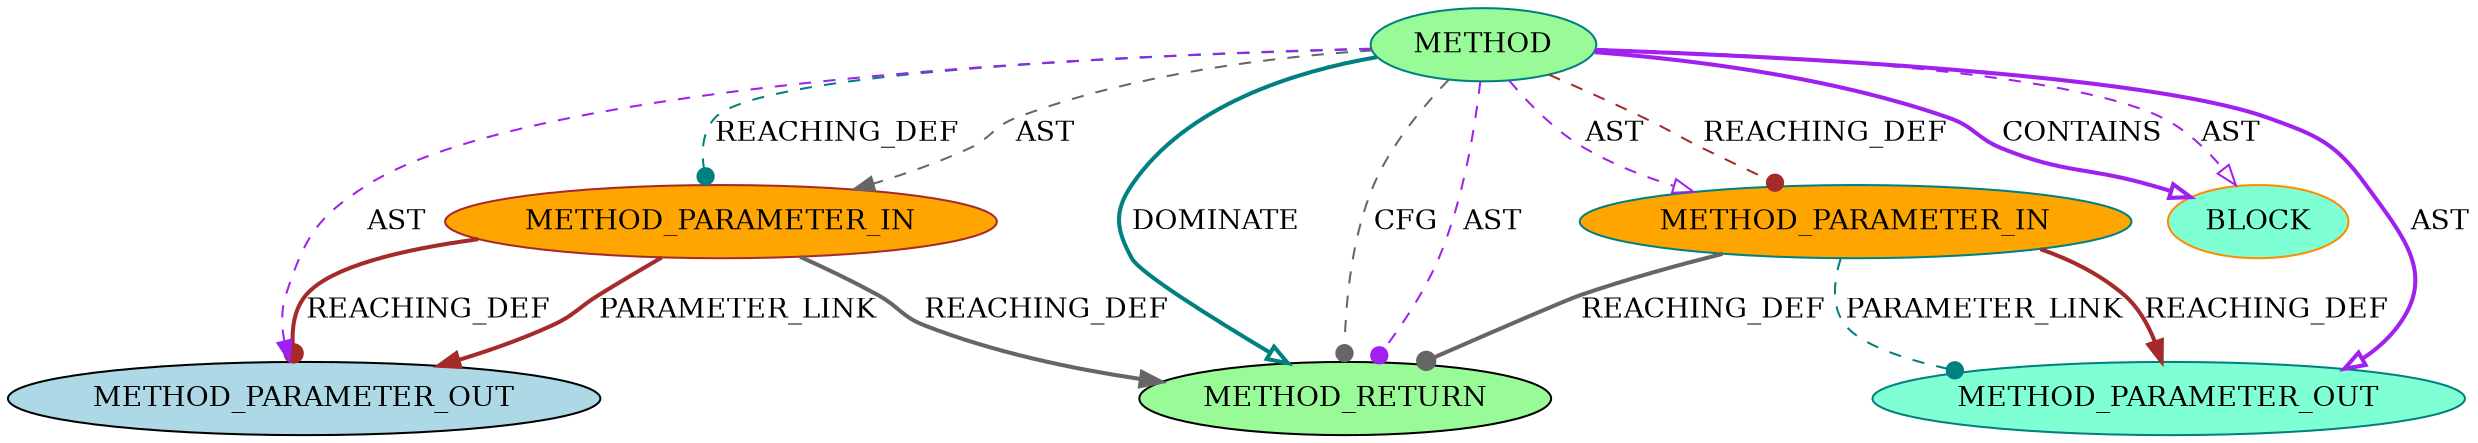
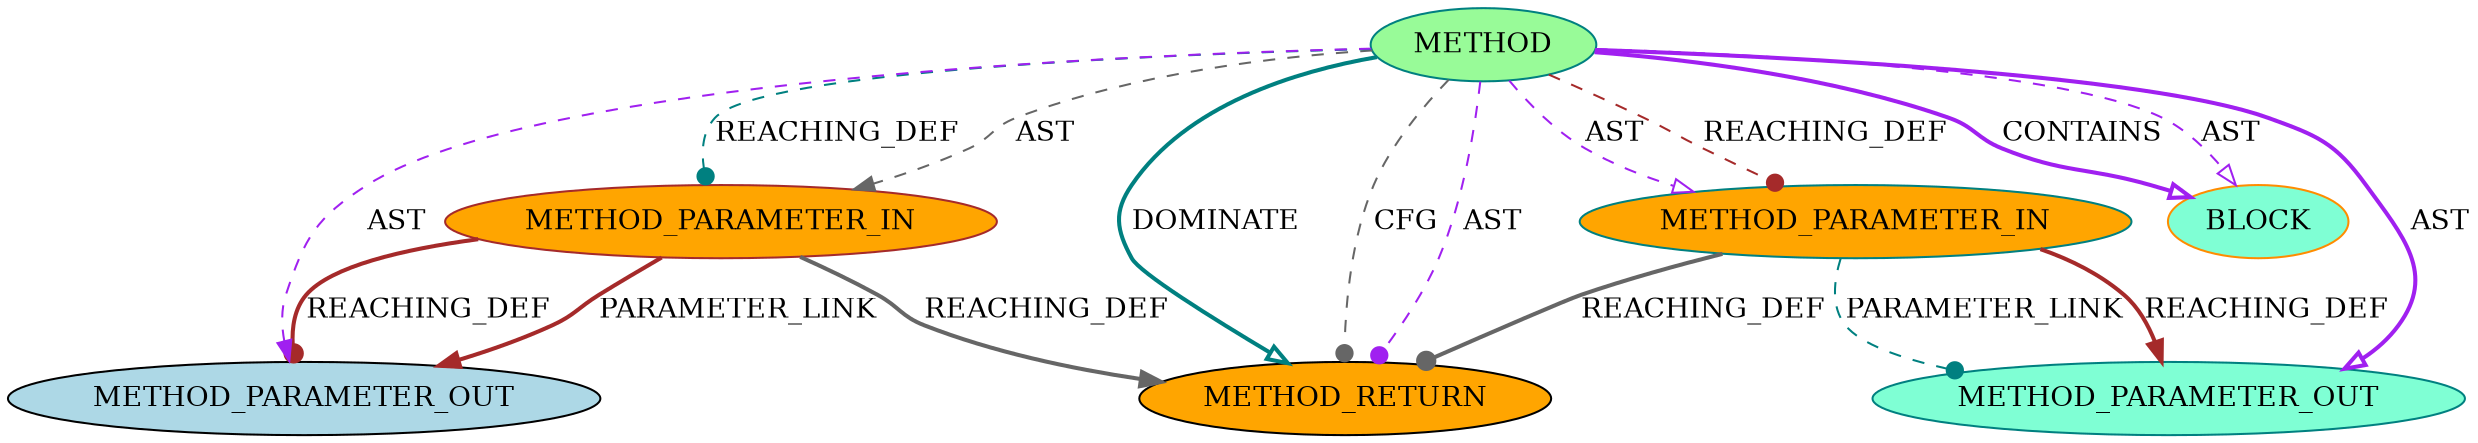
(1345, 399) -> (1345, 399)
